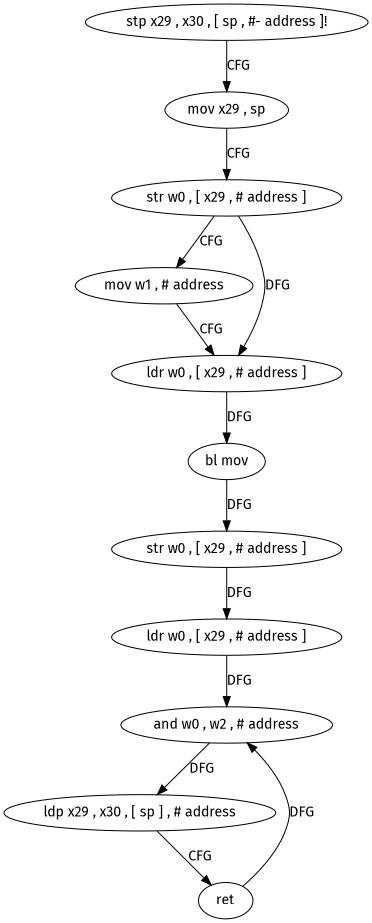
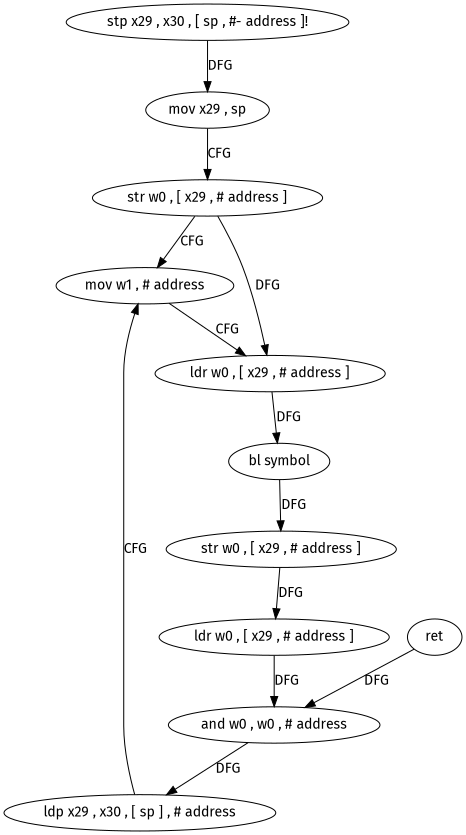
(239, 66) -> (220, 66)
(227, 461) -> (279, 461)
(227, 725) -> (274, 725)
(180, 854) -> (124, 554)
